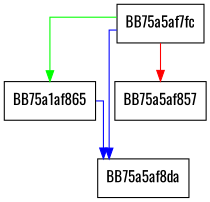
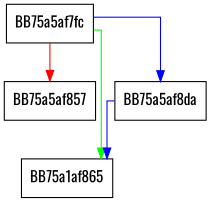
(103, 121) -> (107, 121)
